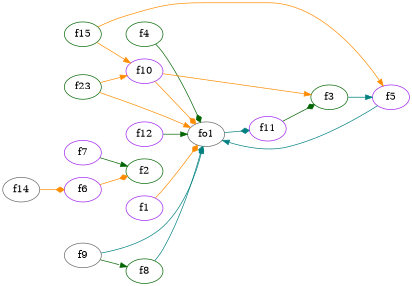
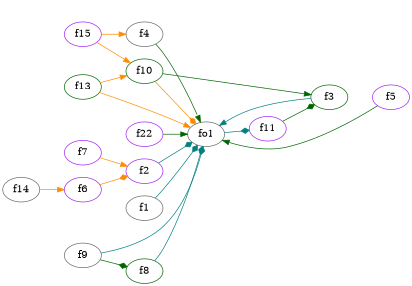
(251, 3) -> (110, 34)
(83, 34) -> (83, 34)
(144, 34) -> (144, 34)
(144, 71) -> (144, 71)
(181, 82) -> (181, 82)
(234, 84) -> (234, 84)
(83, 87) -> (83, 87)
(357, 97) -> (267, 105)
(144, 134) -> (144, 134)
(307, 141) -> (307, 141)
none -> (172, 155)
(110, 161) -> (110, 161)
(144, 171) -> (144, 171)
(175, 176) -> (175, 176)
(49, 190) -> (49, 190)
(144, 208) -> (144, 208)
(168, 221) -> (168, 221)
(110, 262) -> (110, 262)
